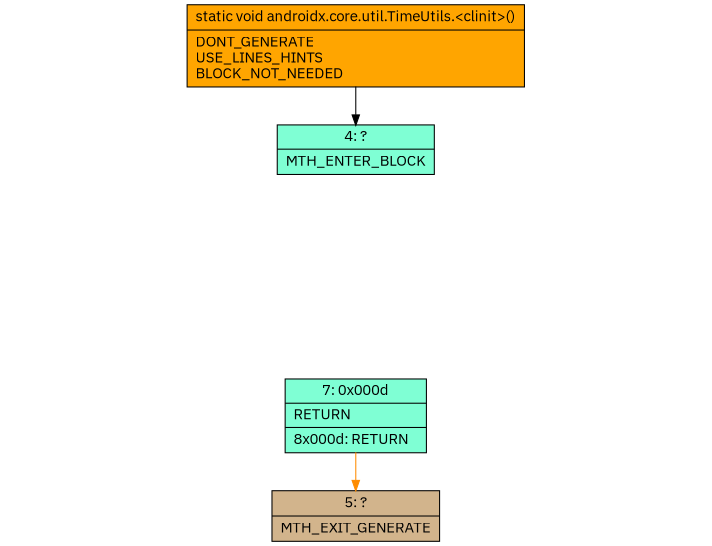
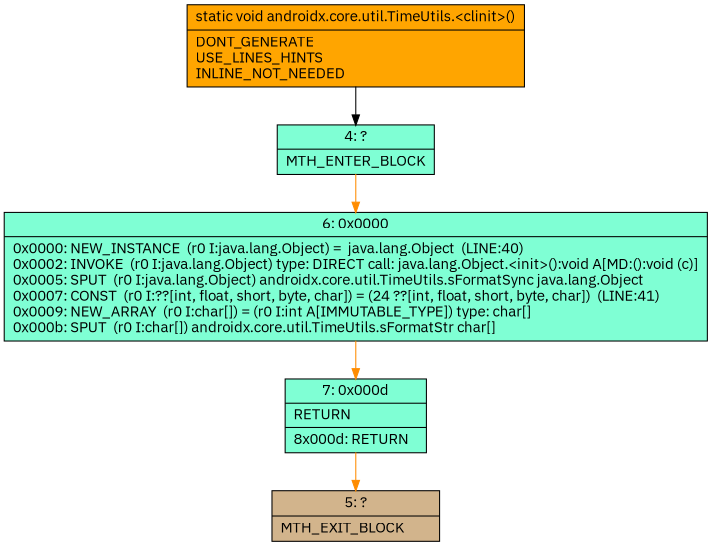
(270, 74) -> (270, 74)
none -> (356, 277)
(356, 528) -> (343, 528)
